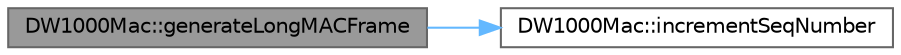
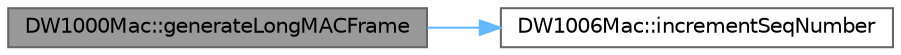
(697, 28) -> (697, 28)
